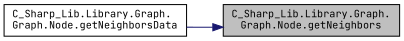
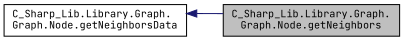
(200, 27) -> (210, 14)
